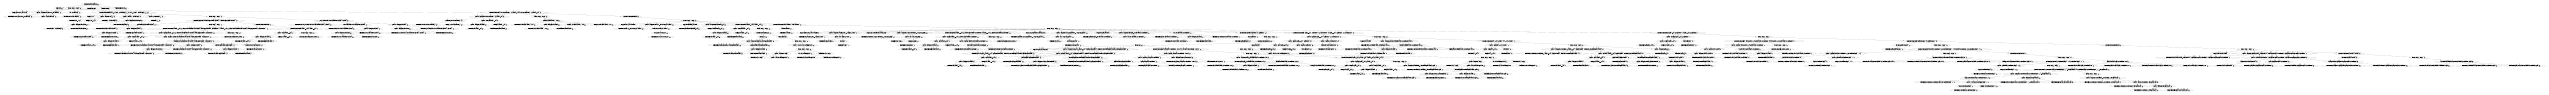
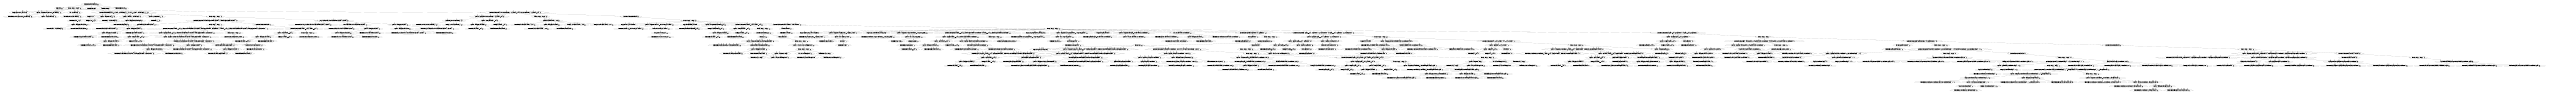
(2220, 54) -> none
